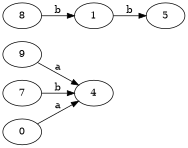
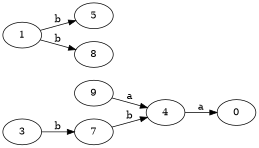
(54, 16) -> (55, 44)
(55, 114) -> (197, 113)
none -> (22, 132)
